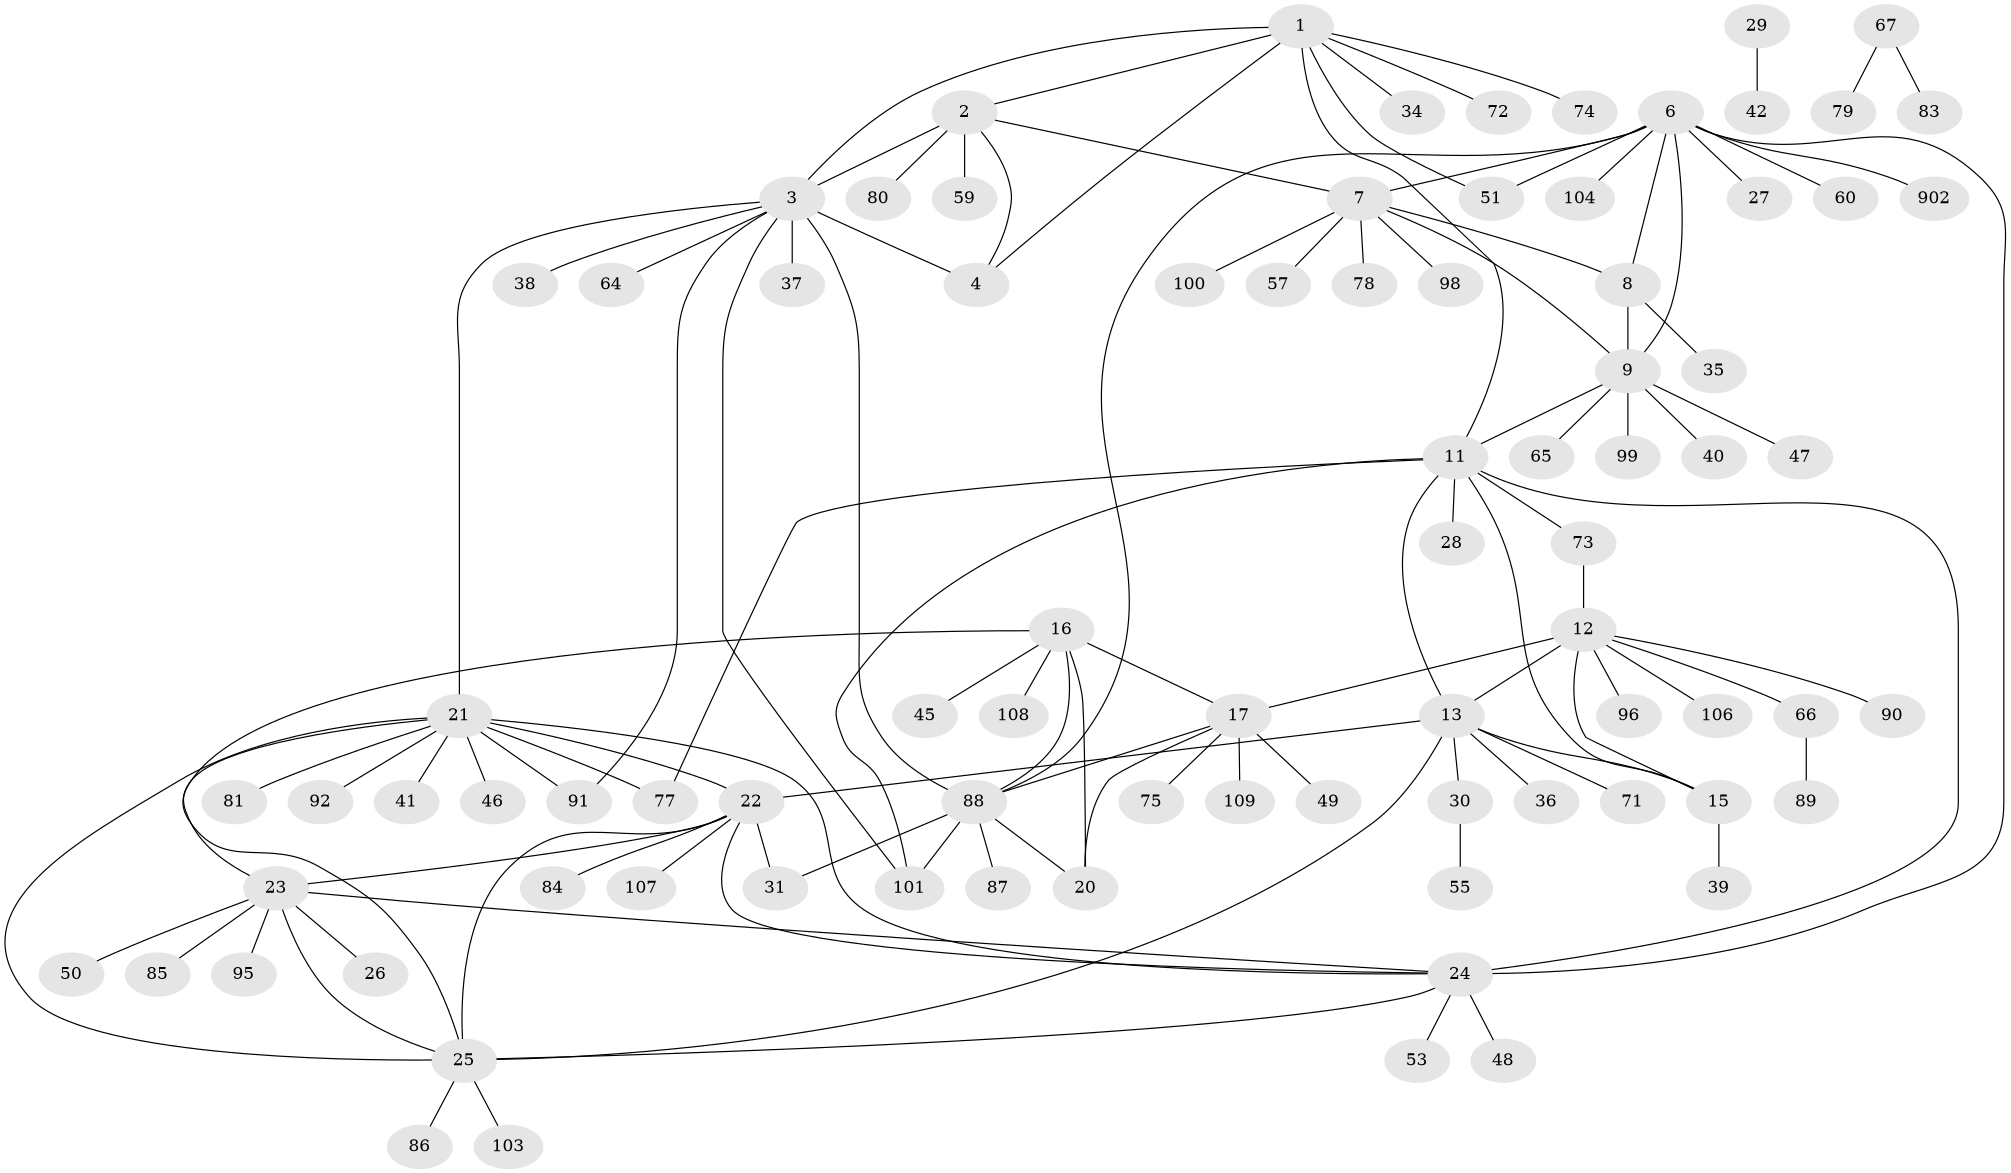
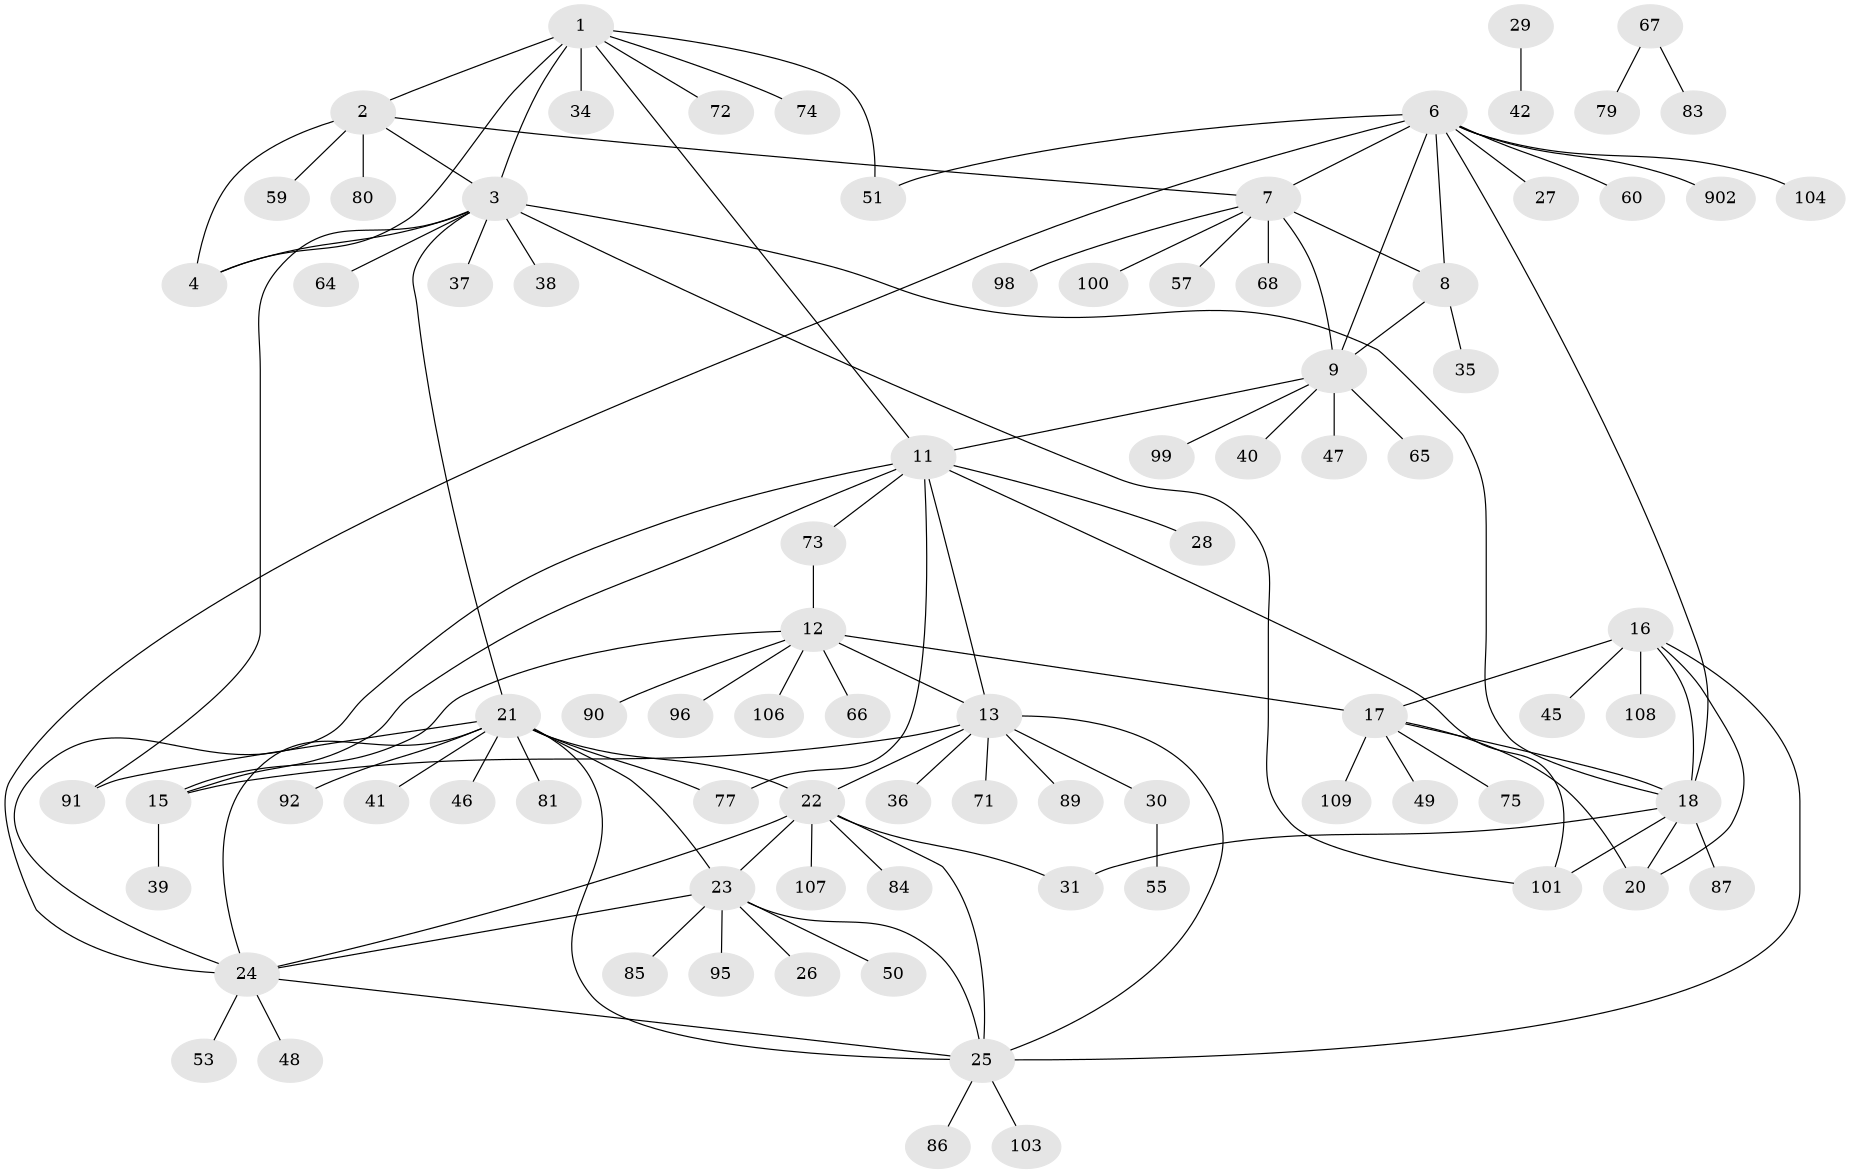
(1364, 285) -> (1268, 285)
(1806, 759) -> (1030, 759)
(974, 802) -> (1689, 802)
